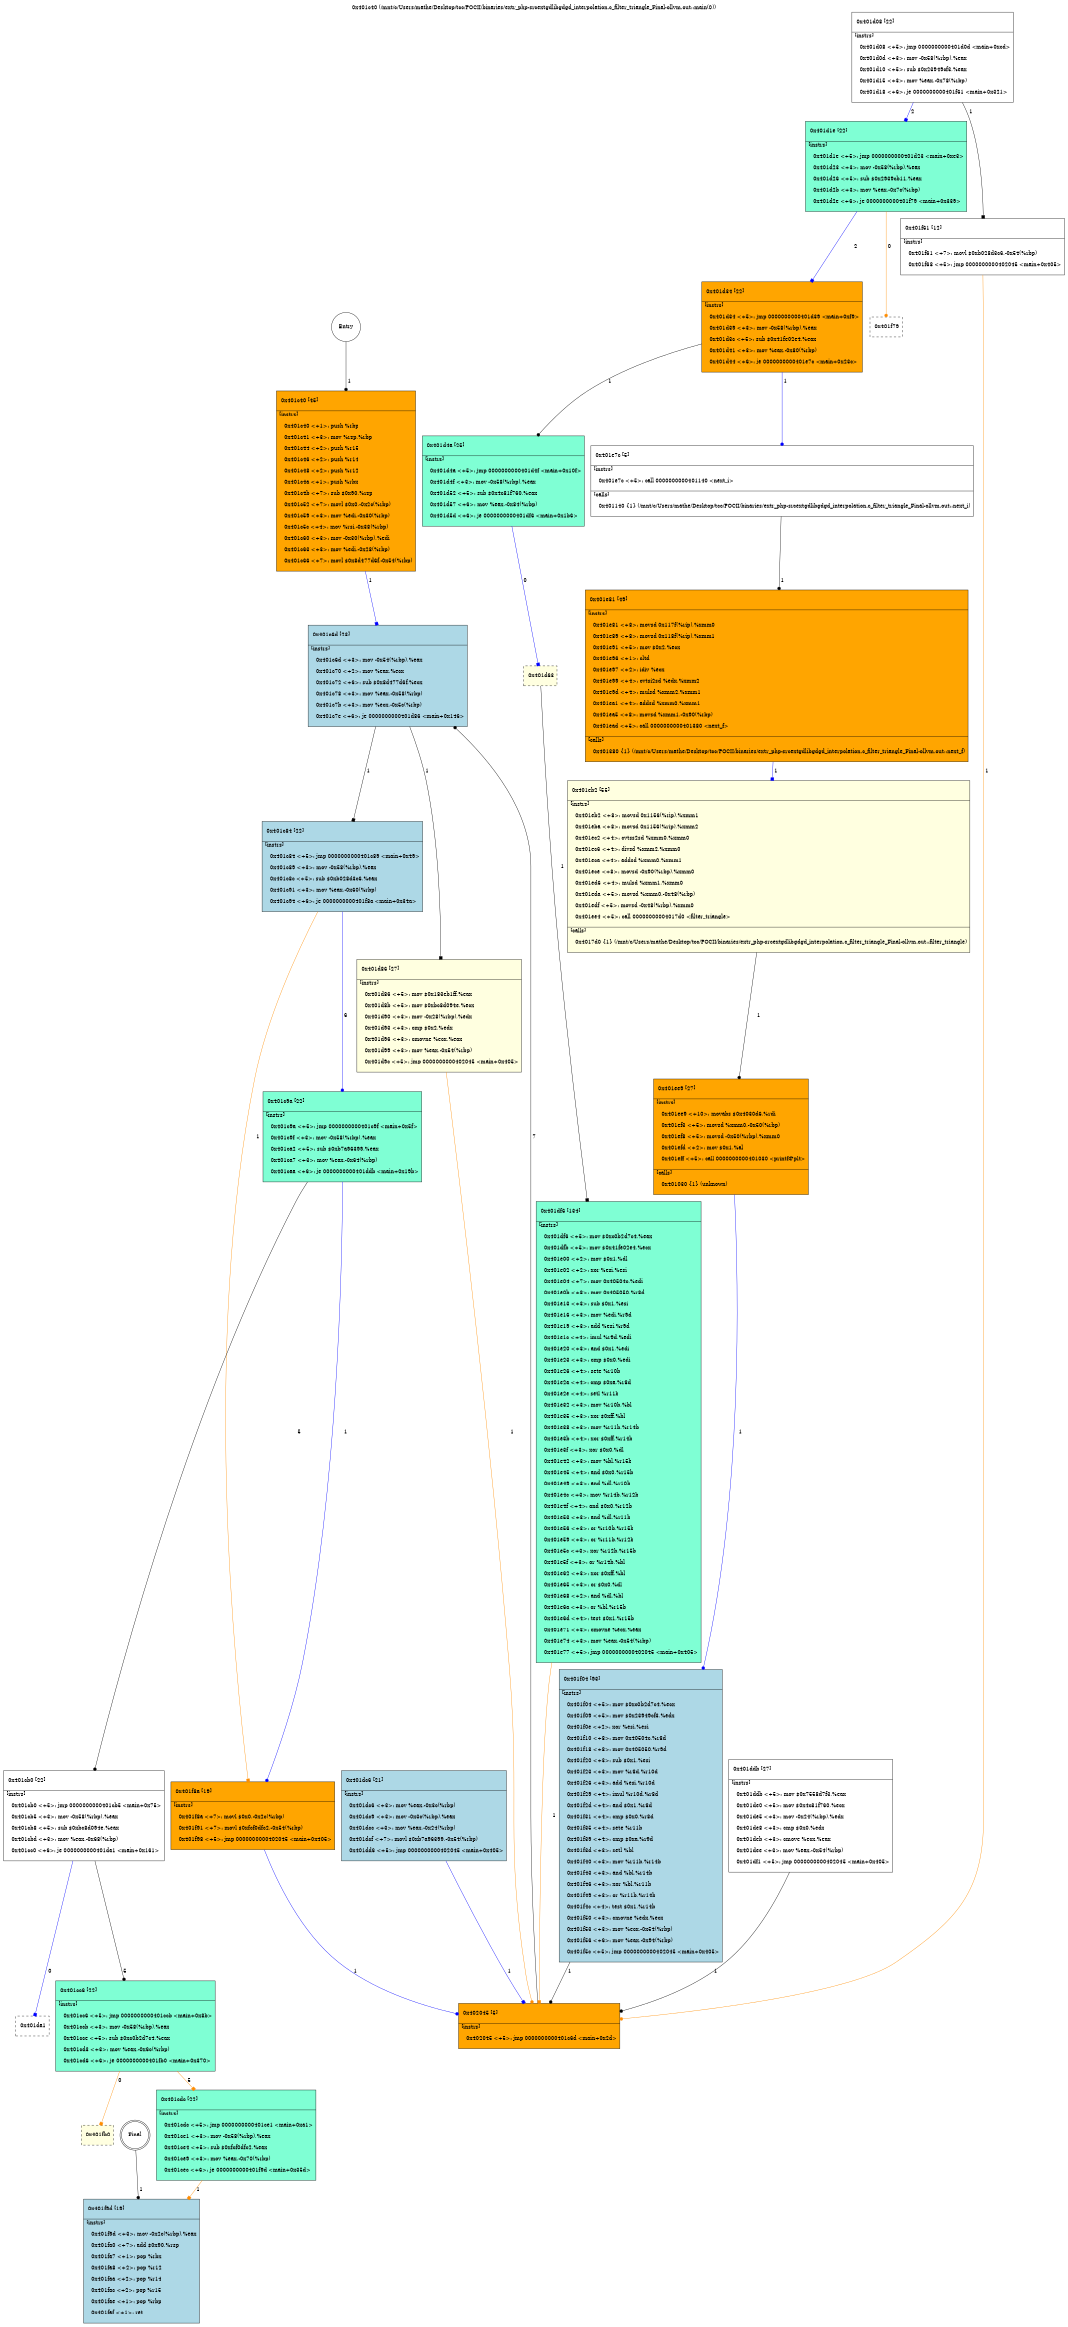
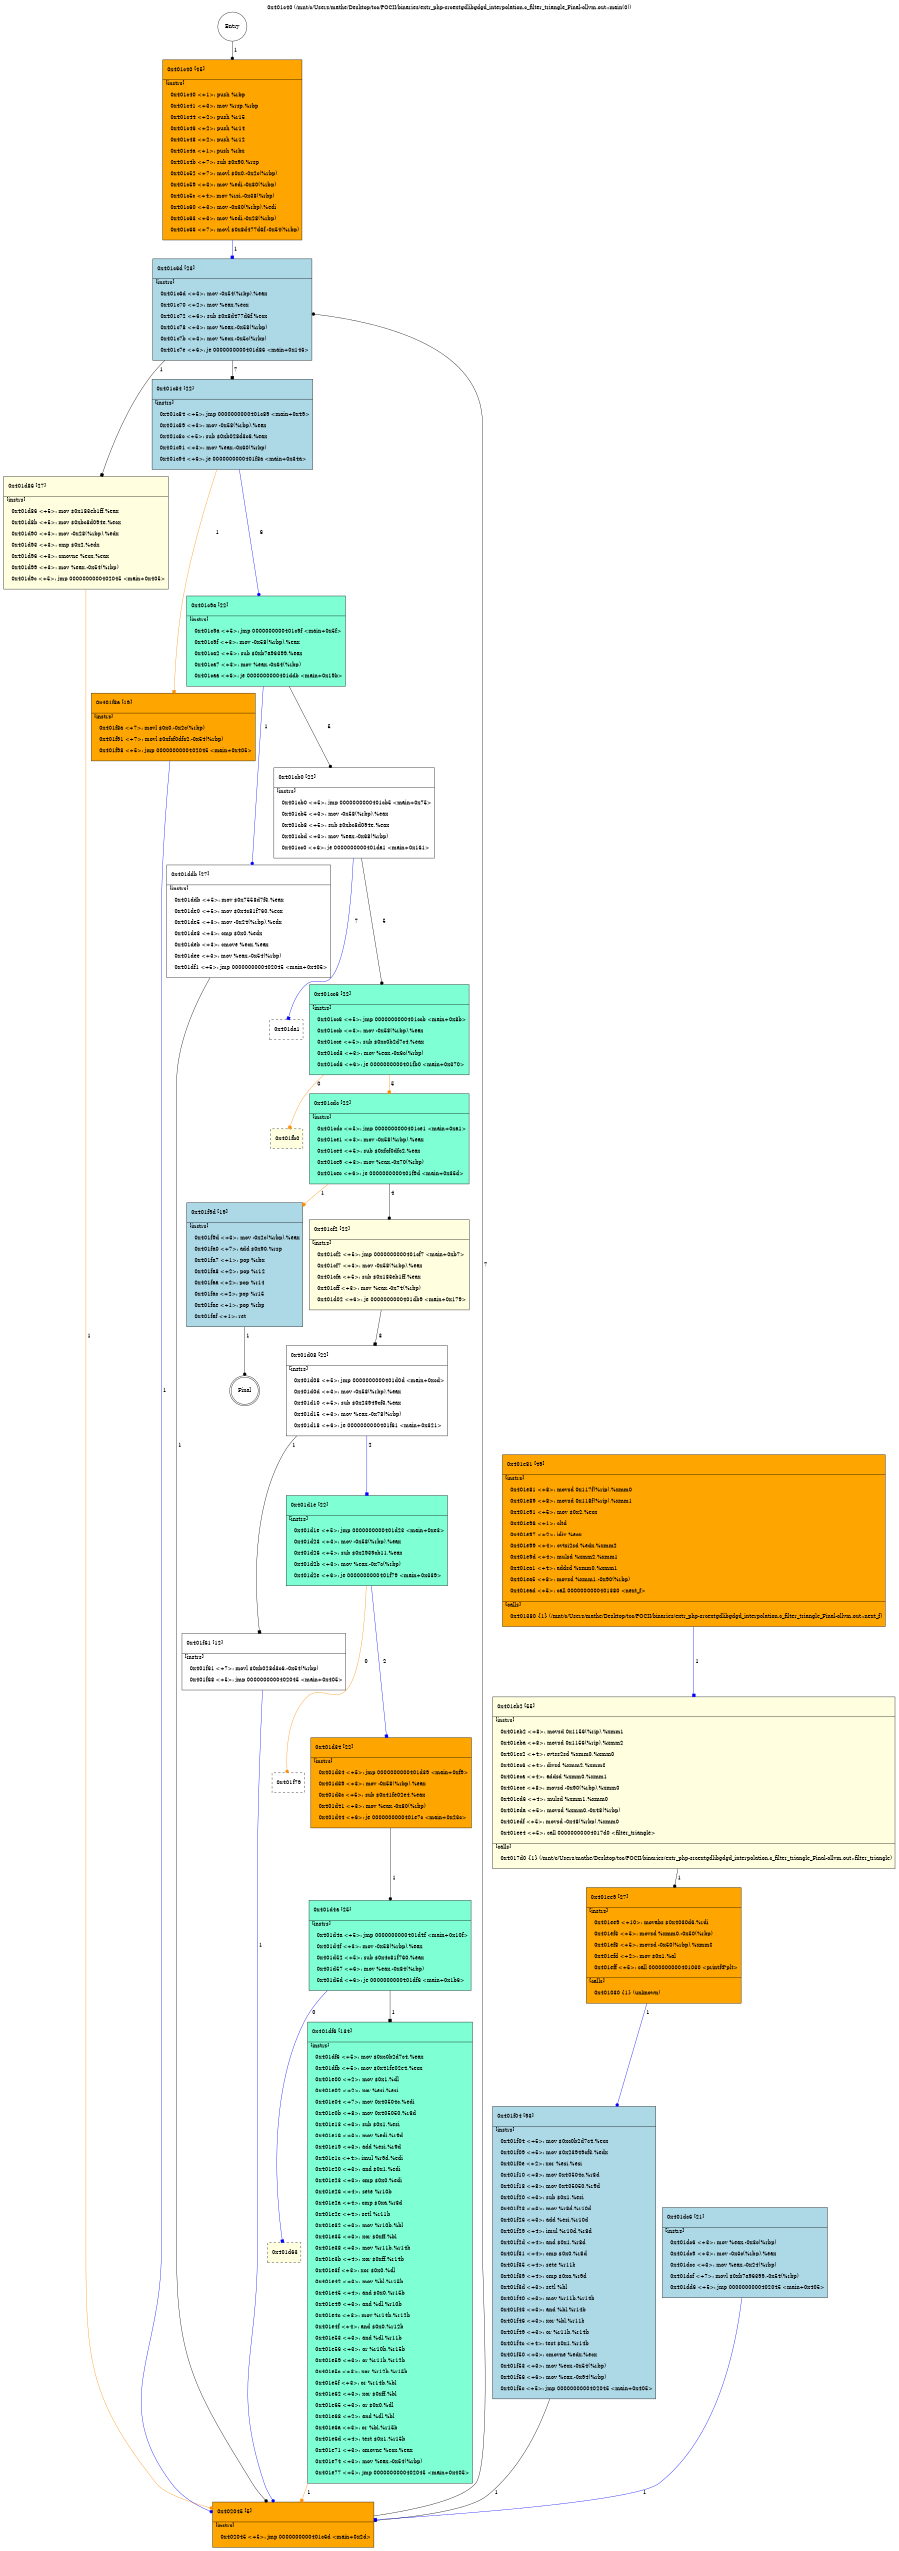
(782, 481) -> none
(368, 771) -> (235, 370)
(558, 942) -> (390, 2004)
none -> (389, 1265)
(984, 1276) -> (257, 2097)
(328, 1484) -> (258, 774)
(49, 1971) -> (356, 921)
(137, 2173) -> (245, 1350)
